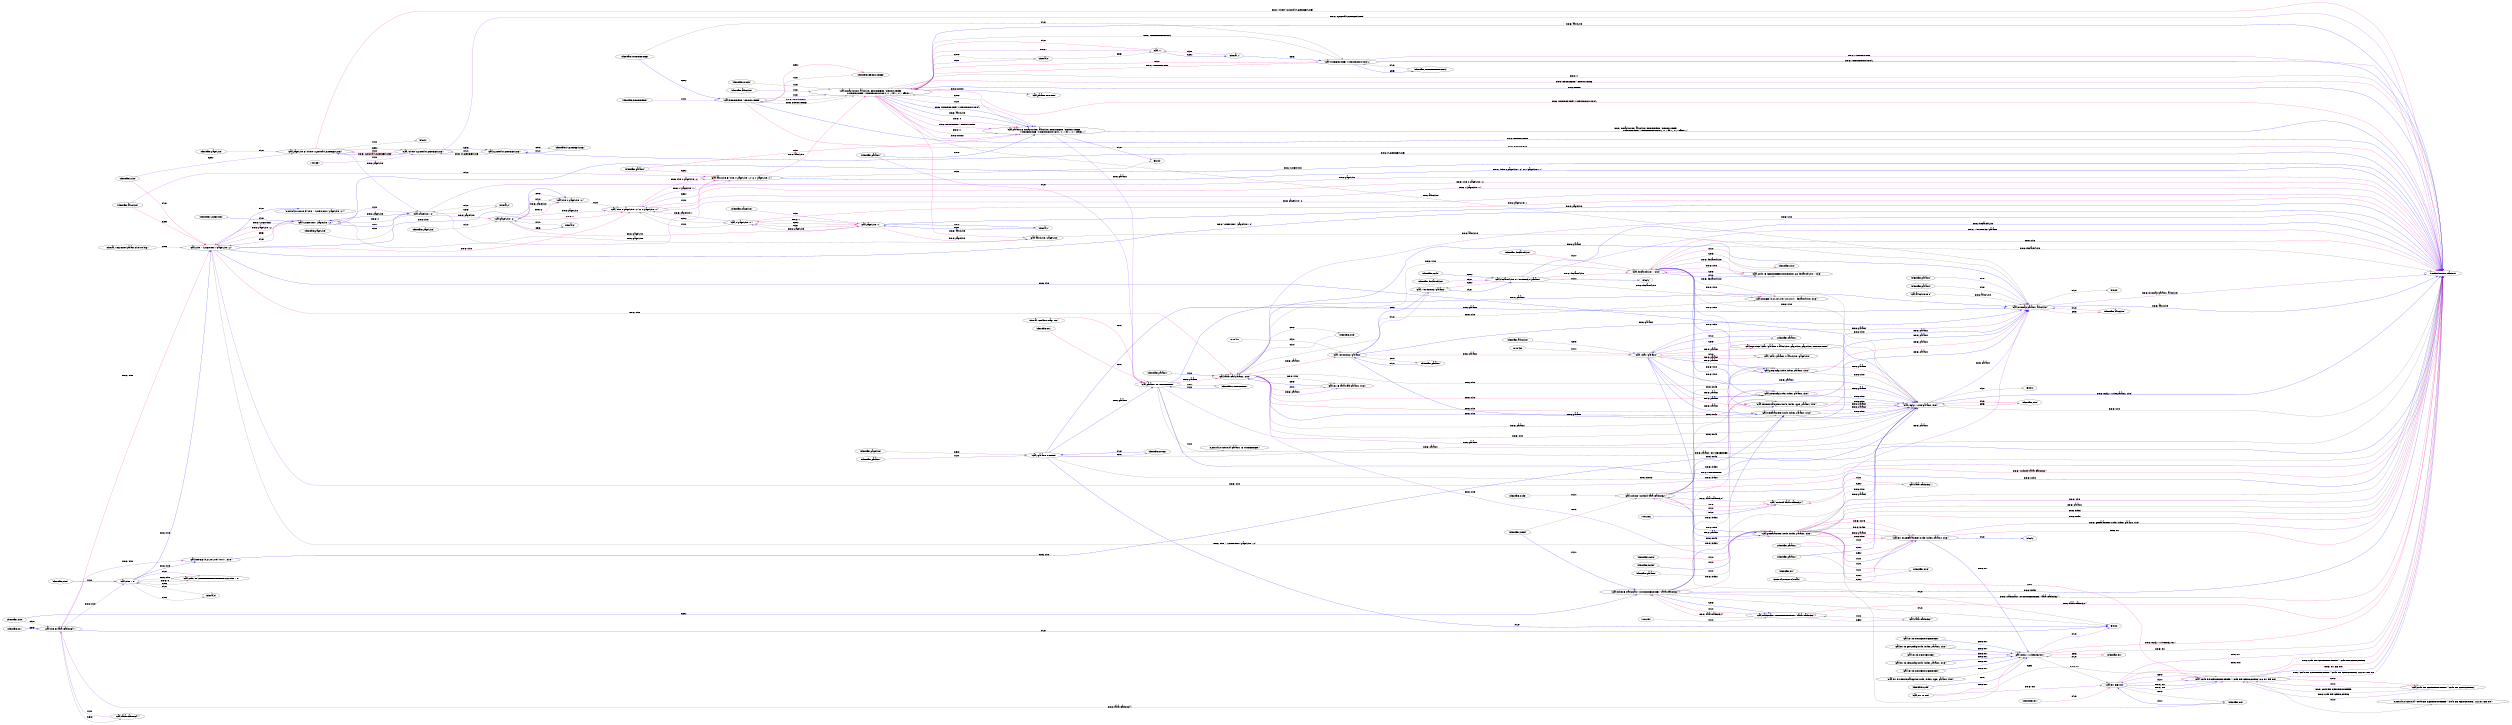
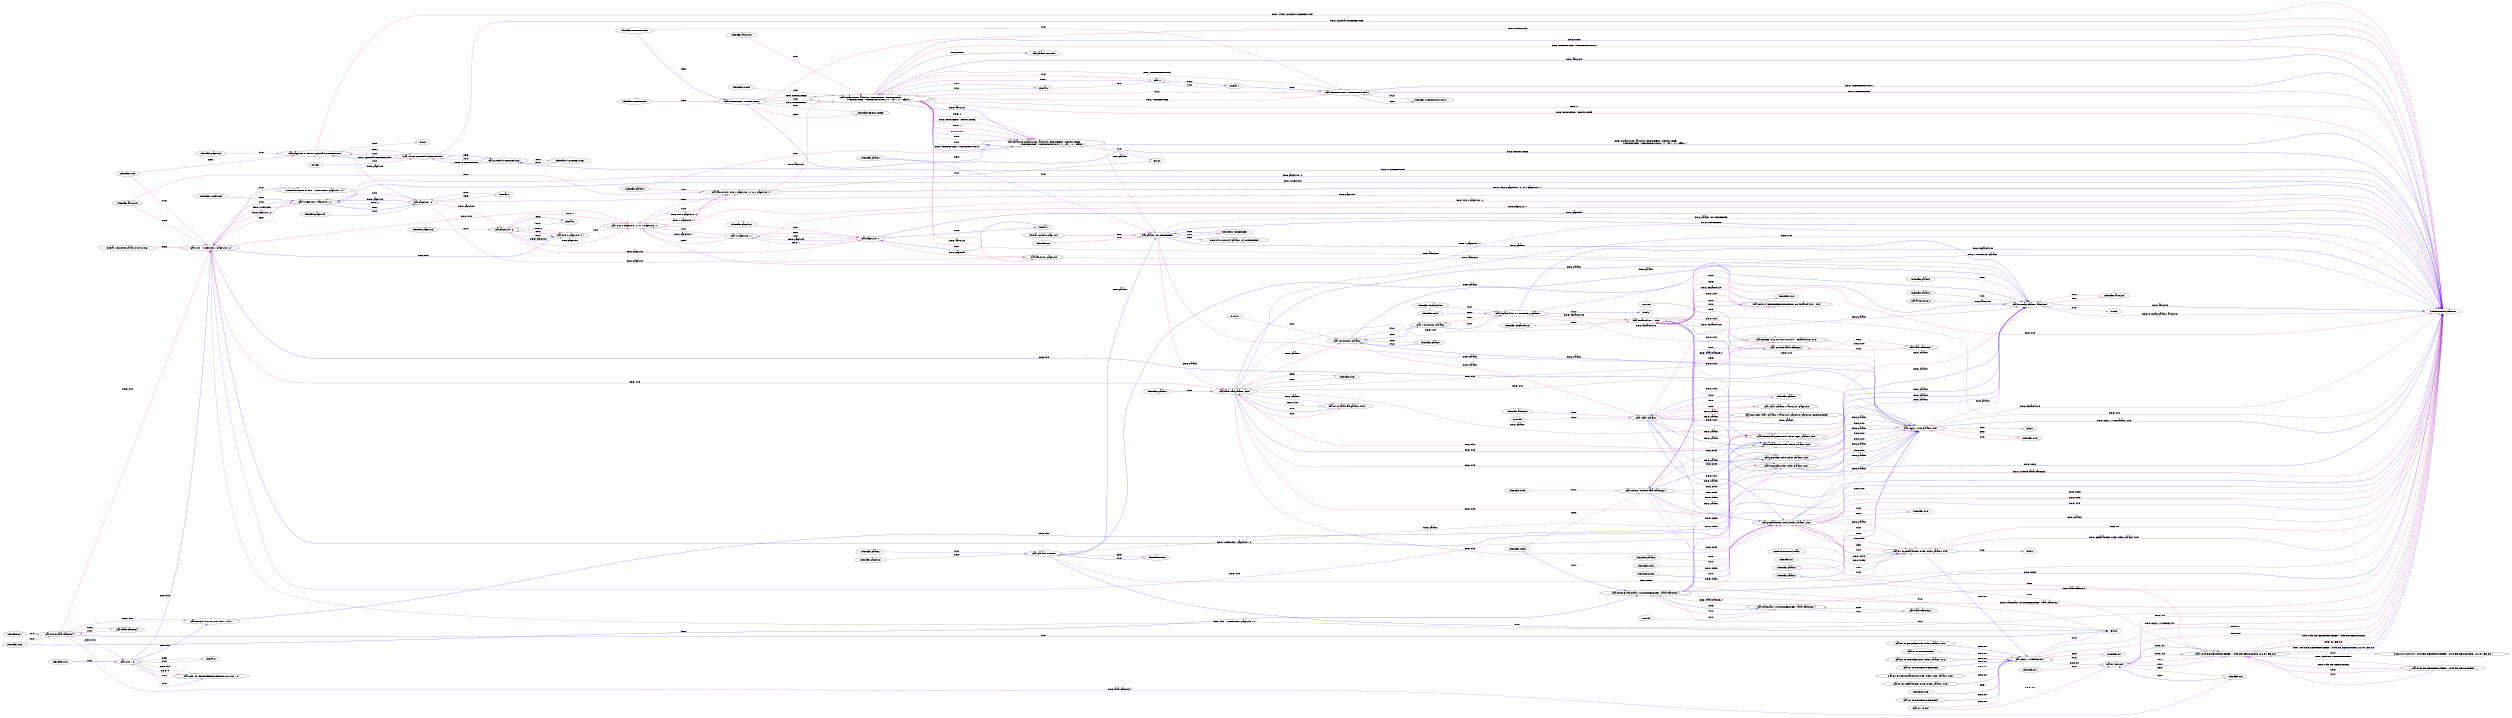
none -> (1921, 684)
